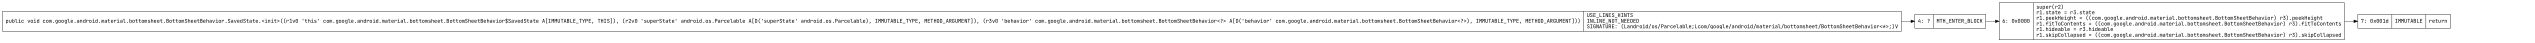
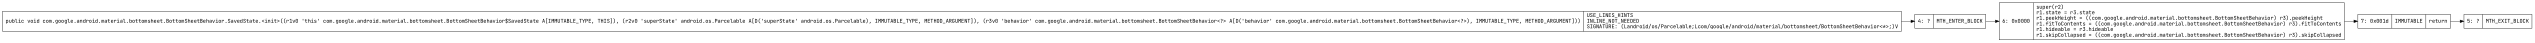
none -> (2498, 21)
